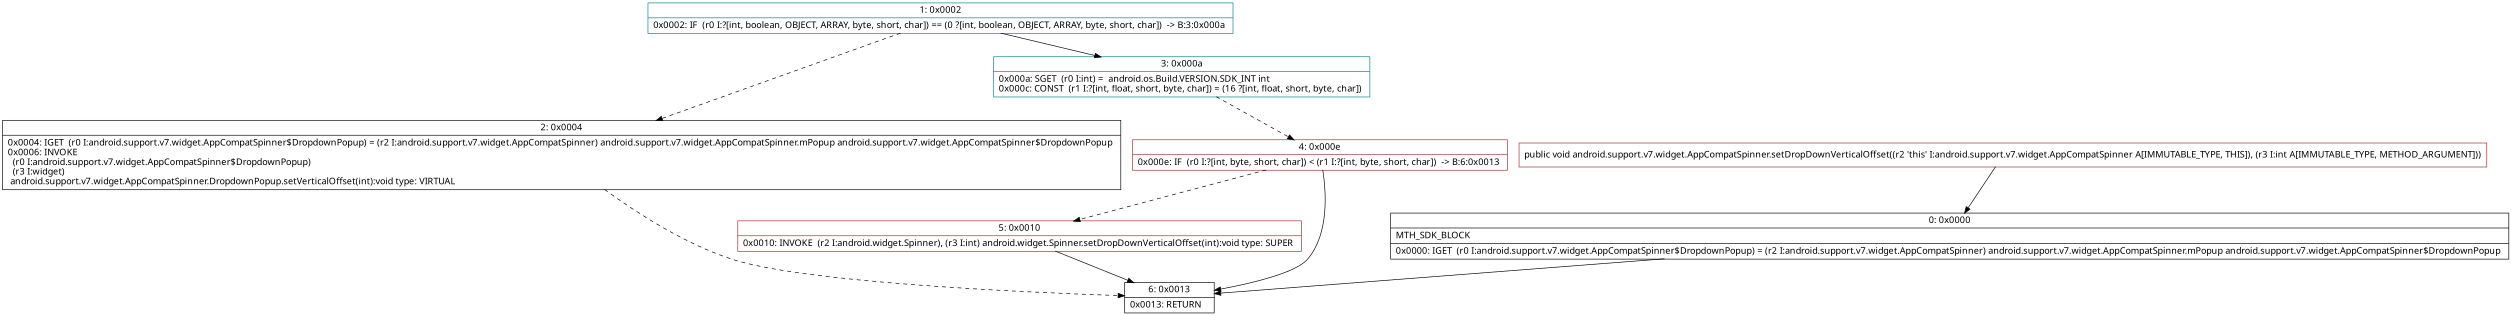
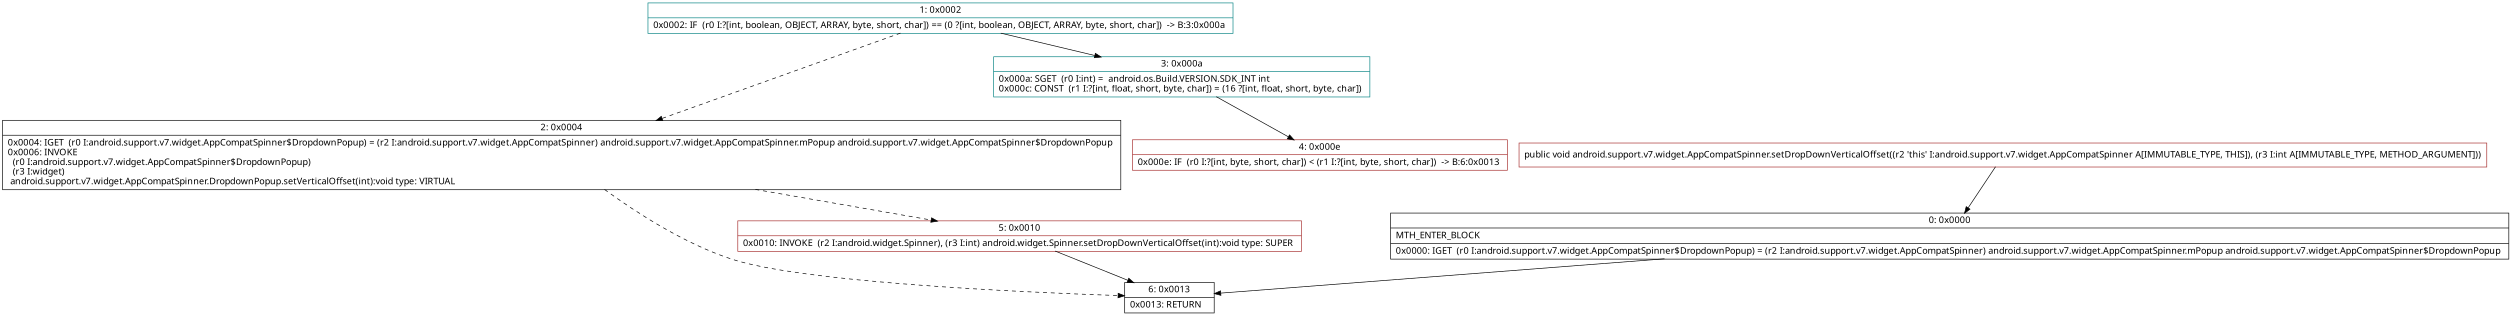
(1252, 117) -> (1252, 117)
(1173, 195) -> (843, 205)
(1433, 235) -> (1438, 235)
(1308, 259) -> none
